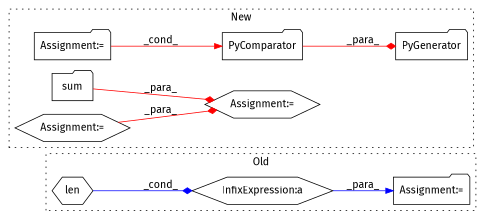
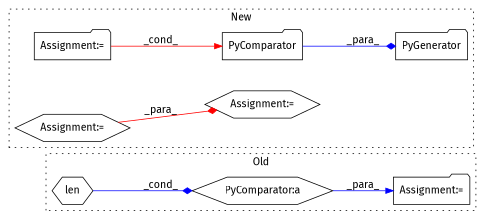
(345, 46) -> (345, 46)
(73, 87) -> none
(262, 191) -> (262, 191)
